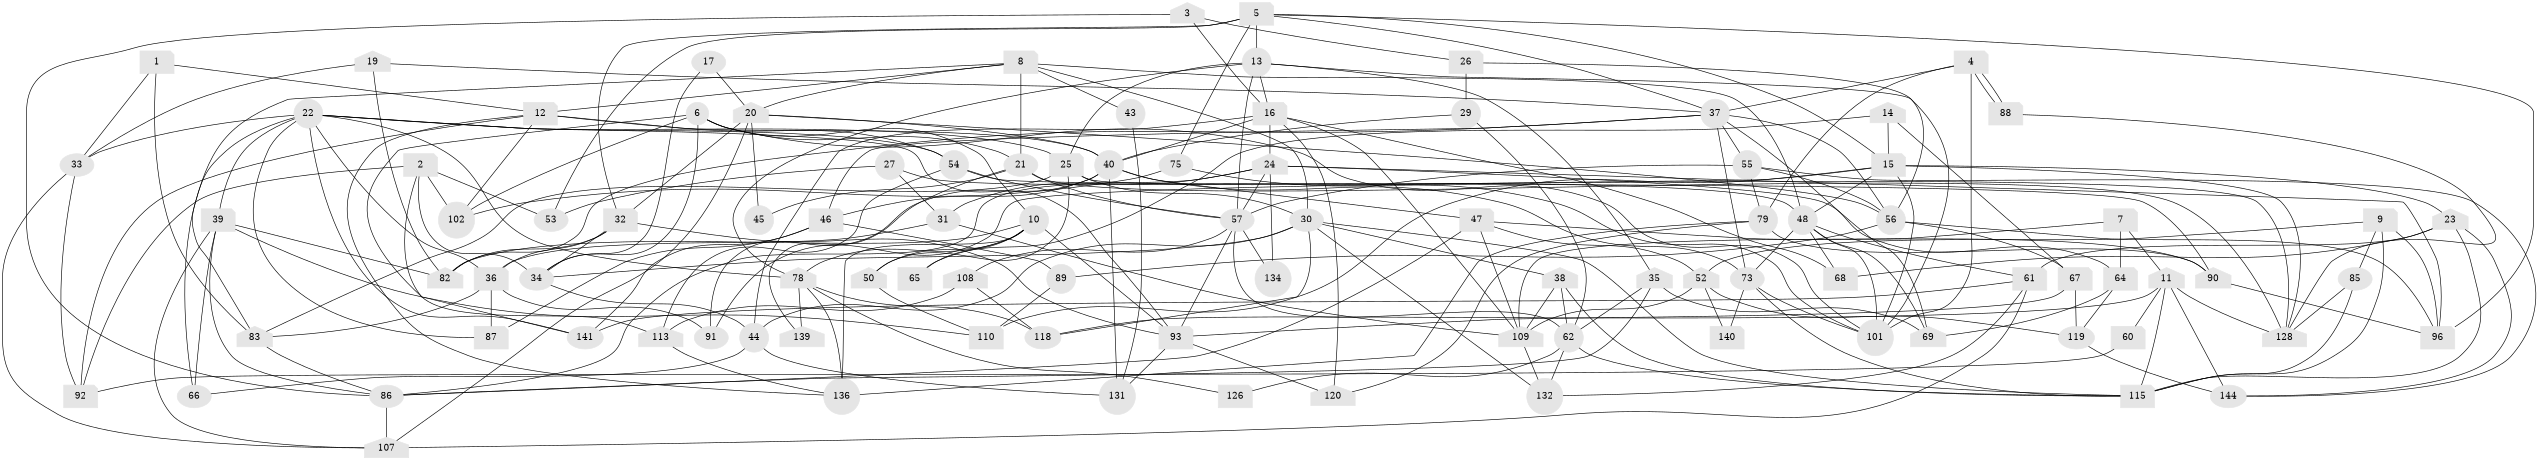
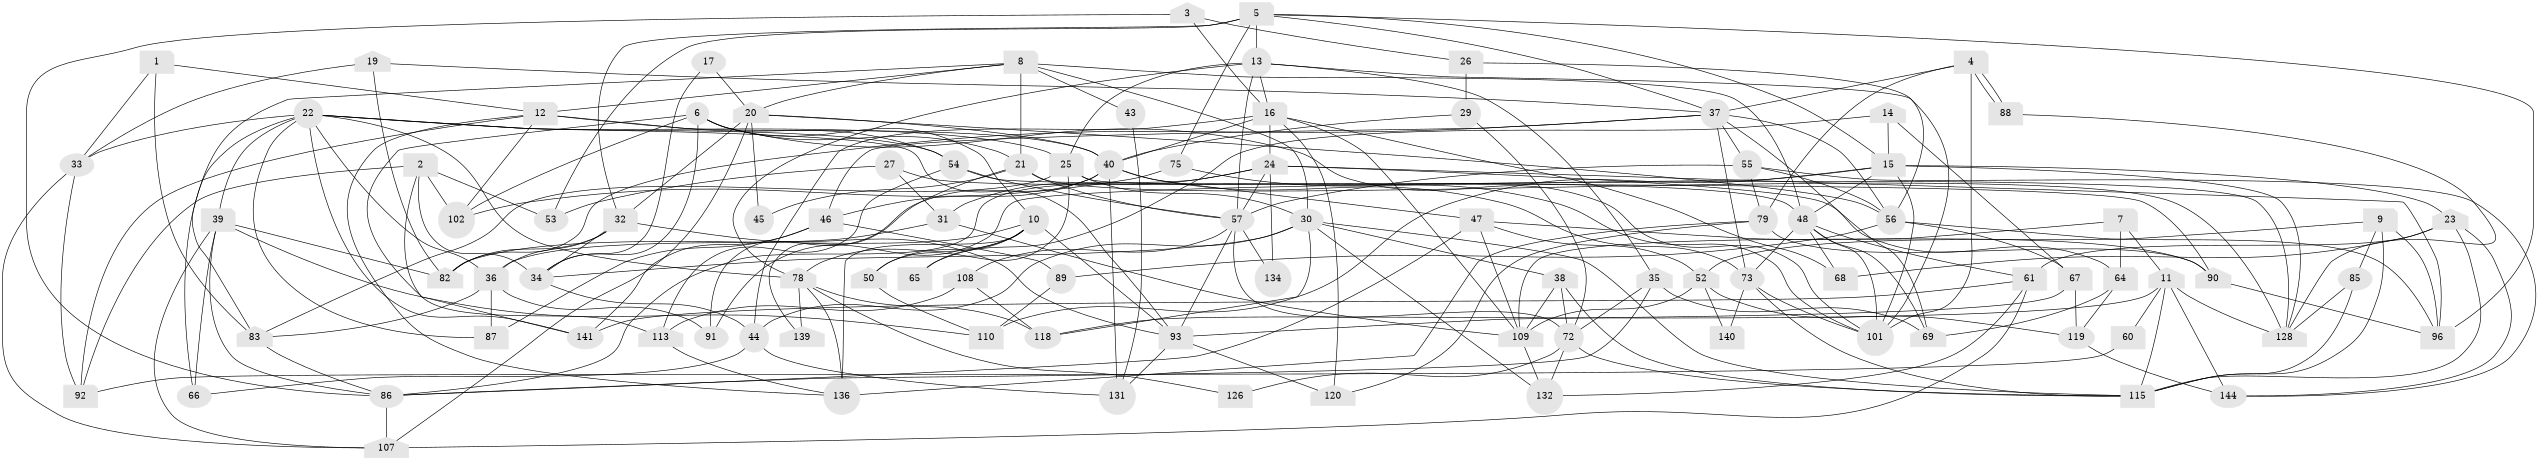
(1569, 338) -> (1569, 338)
